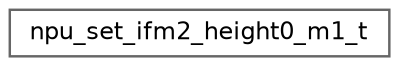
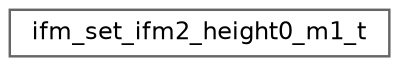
(200, 33) -> (200, 33)
